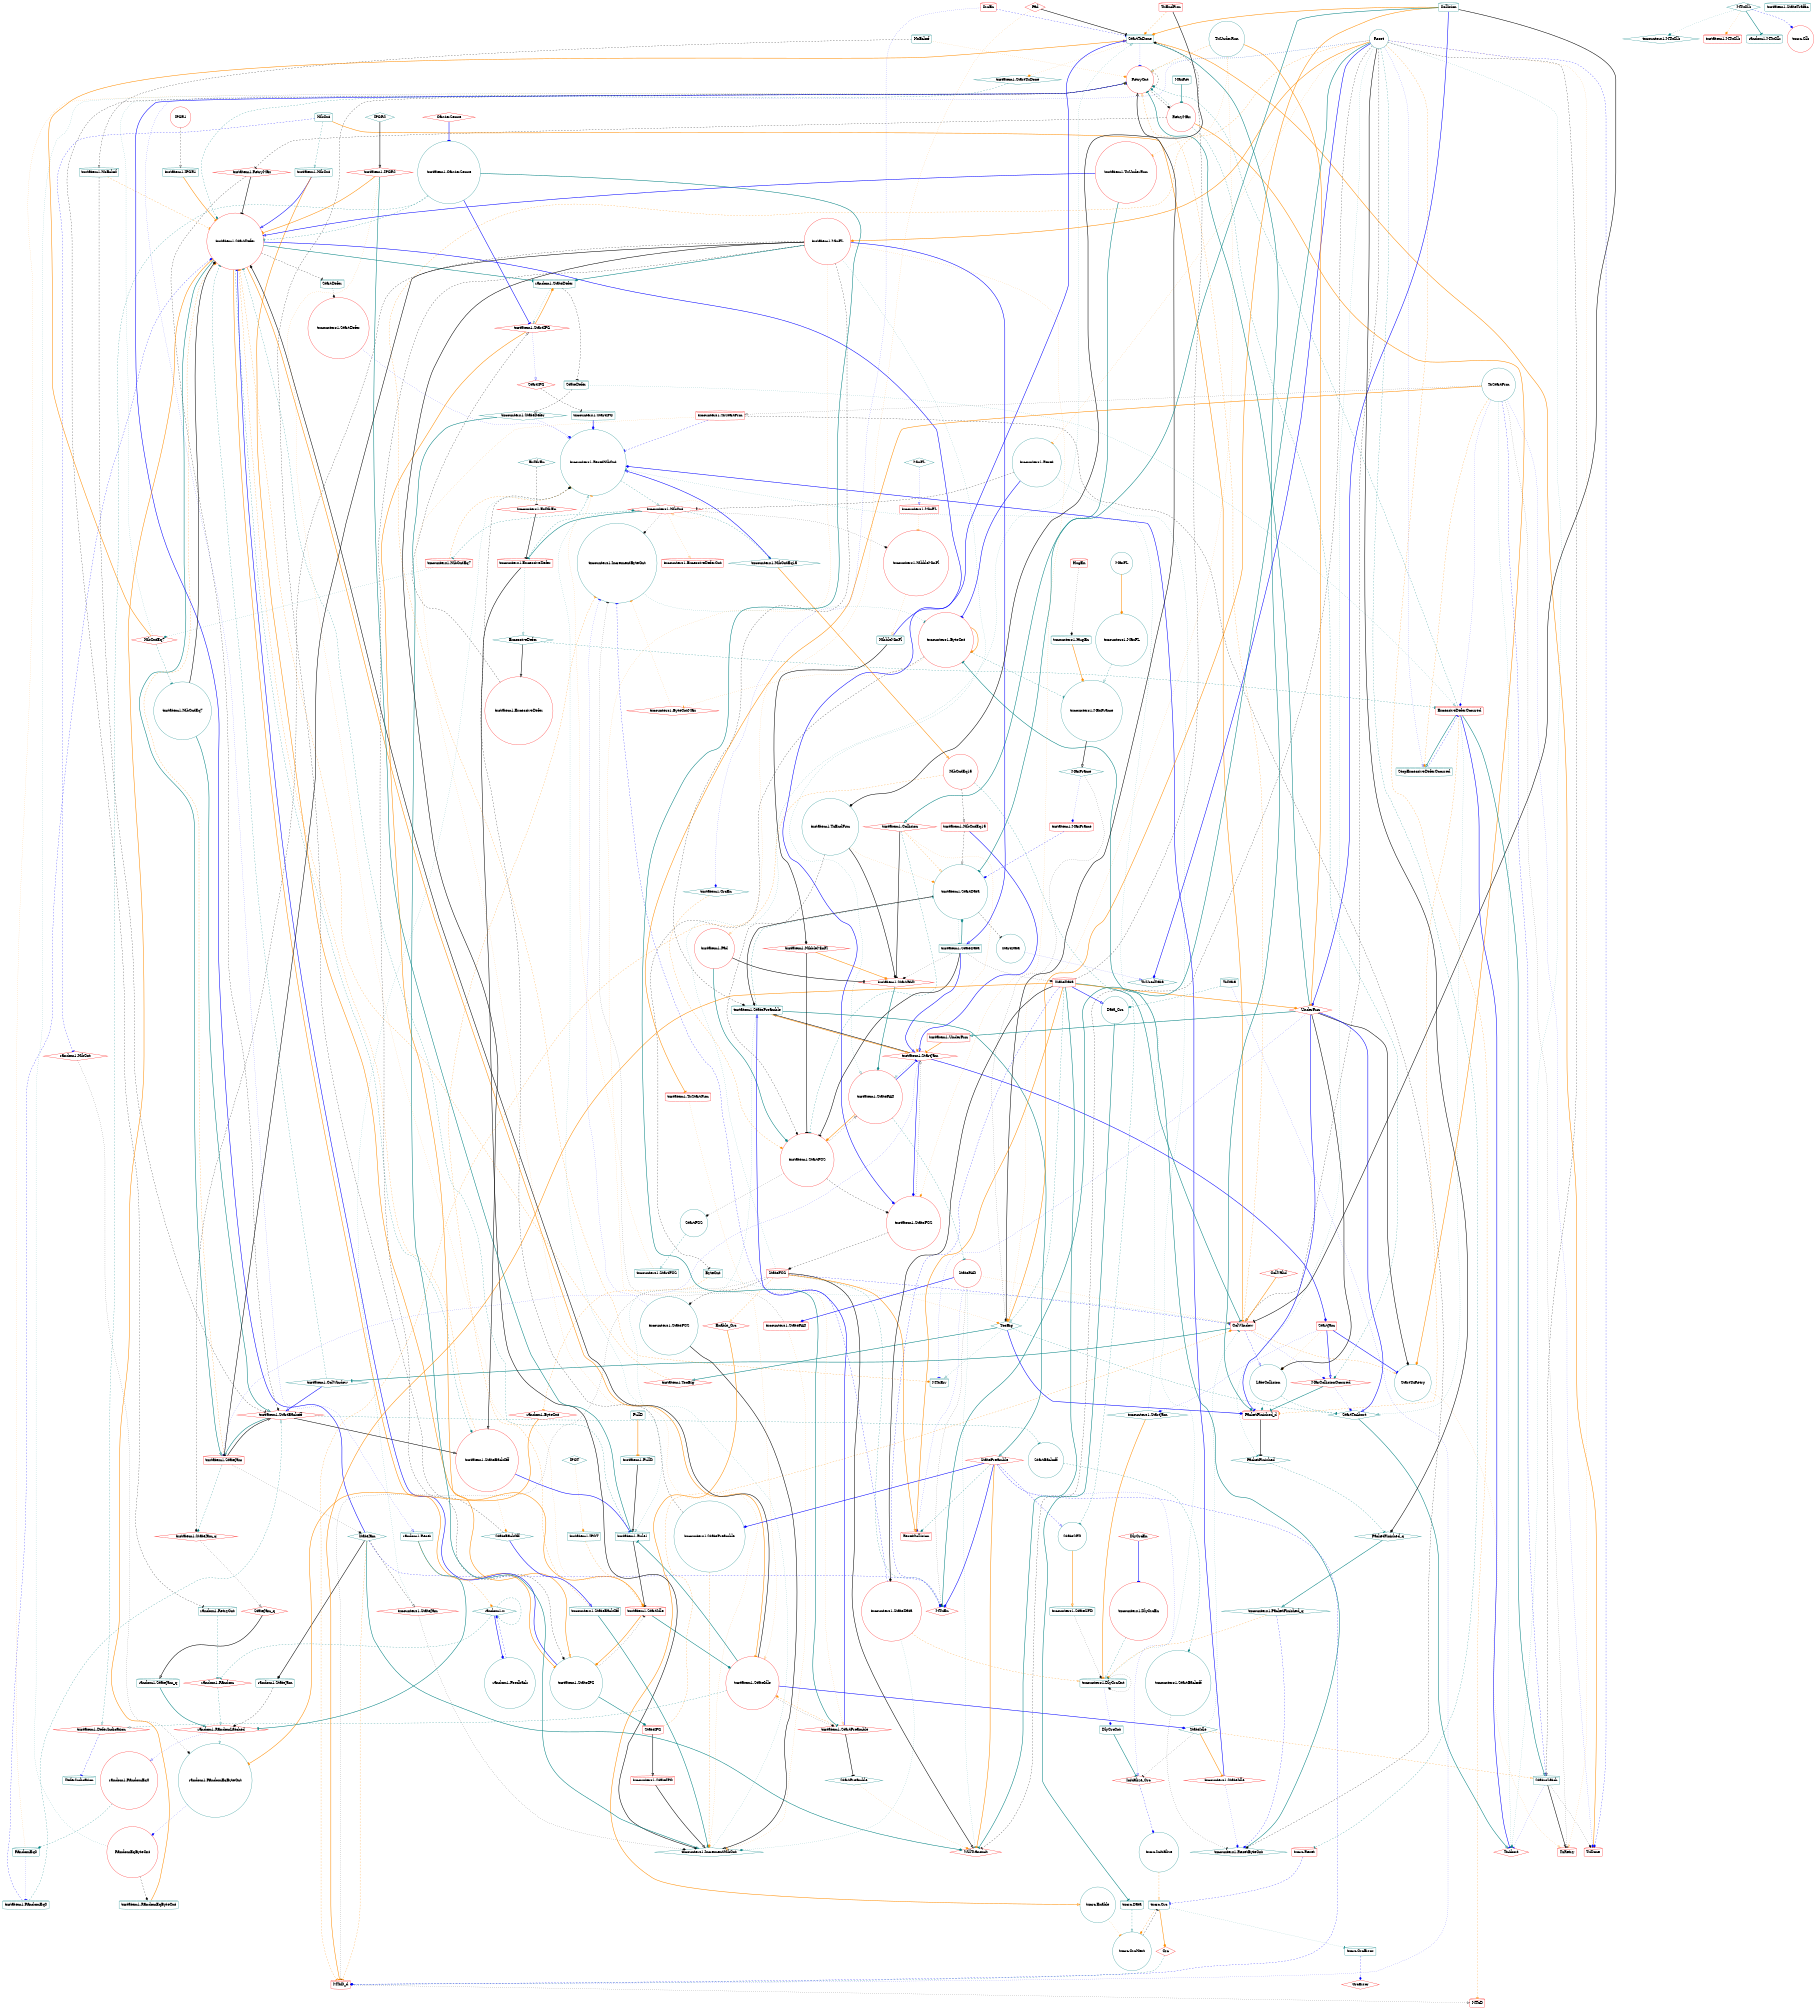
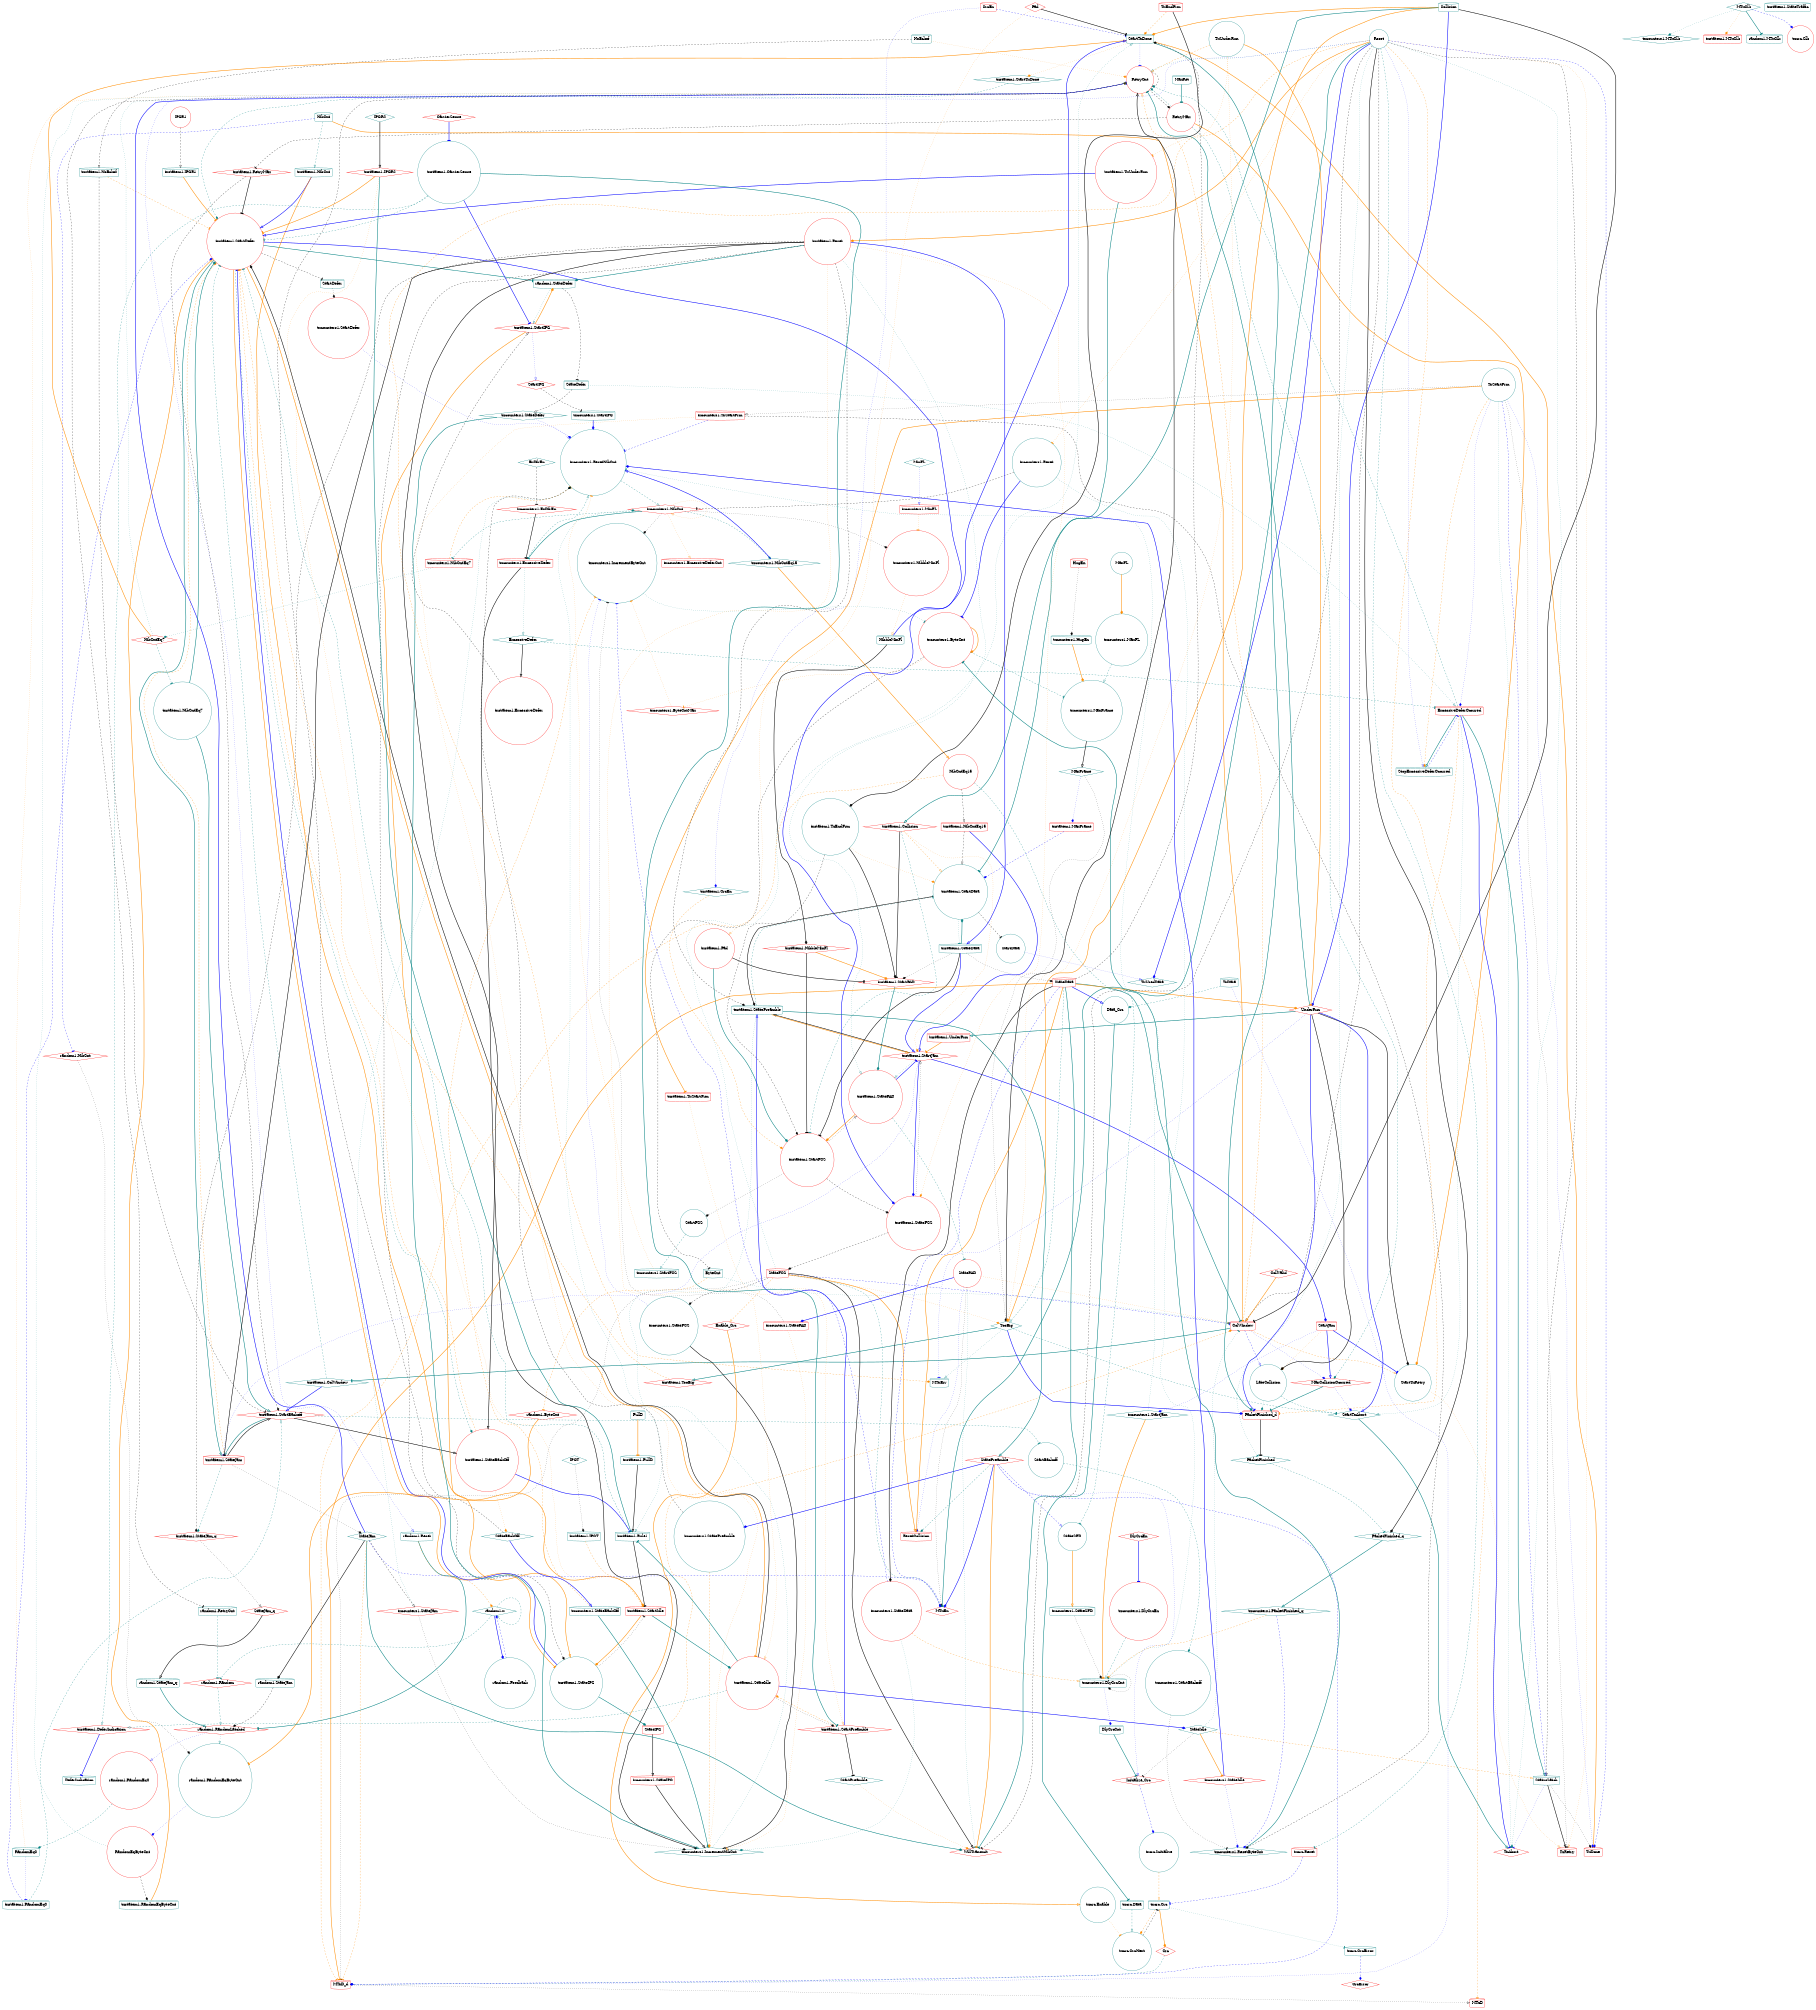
(827, 241) -> (827, 241)
(198, 472) -> (198, 472)
(579, 1497) -> (579, 1497)
(91, 1754) -> (91, 1754)
